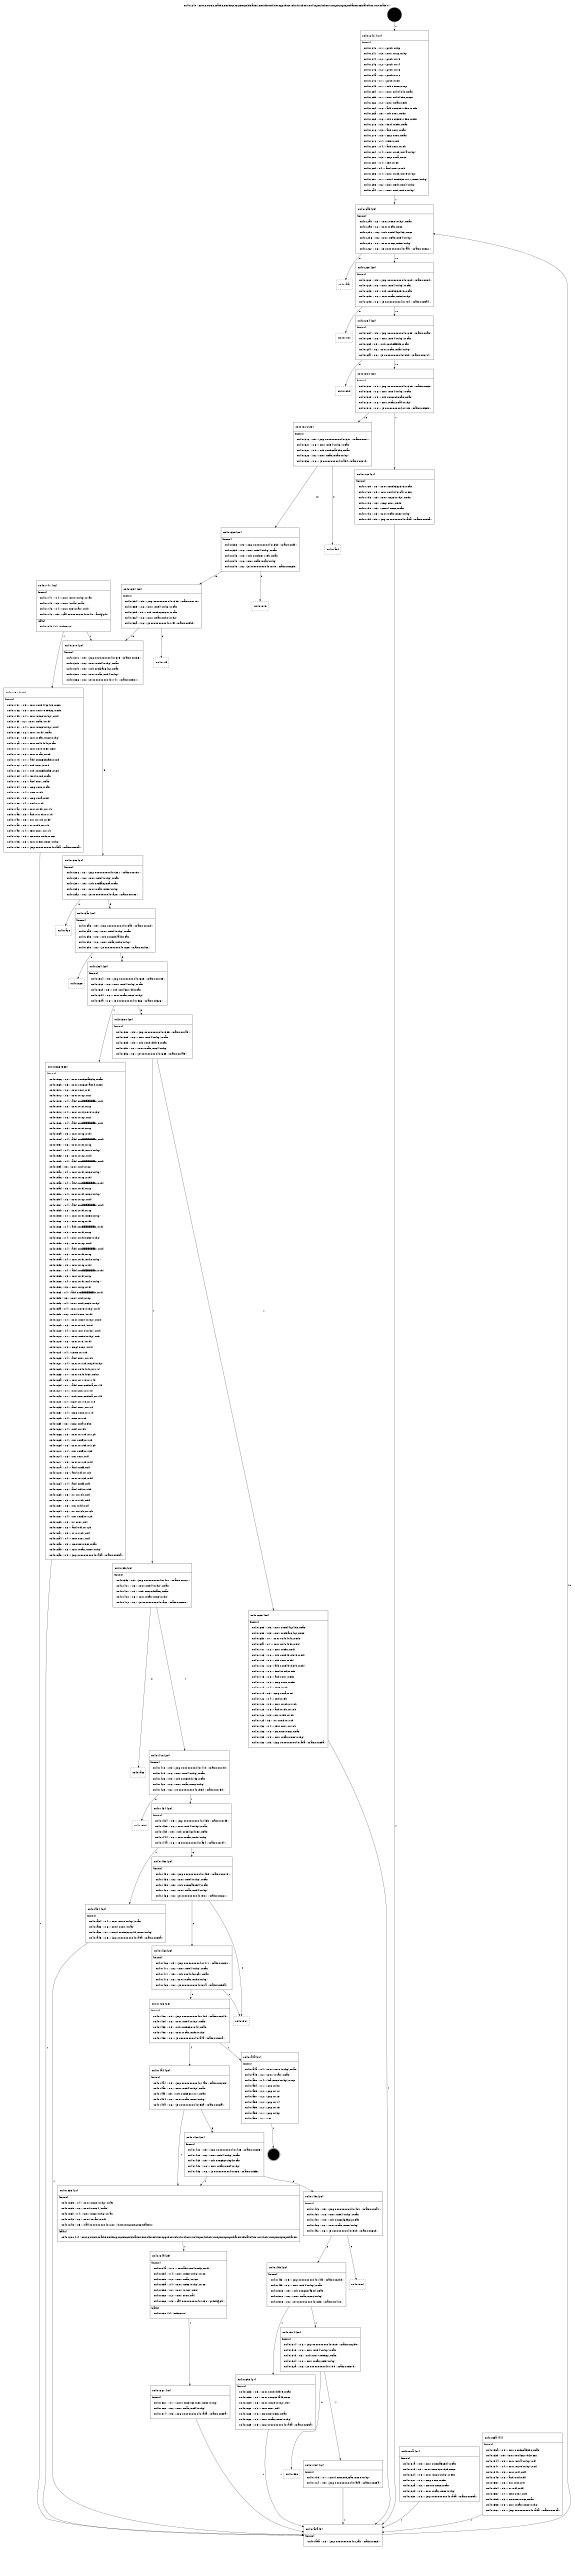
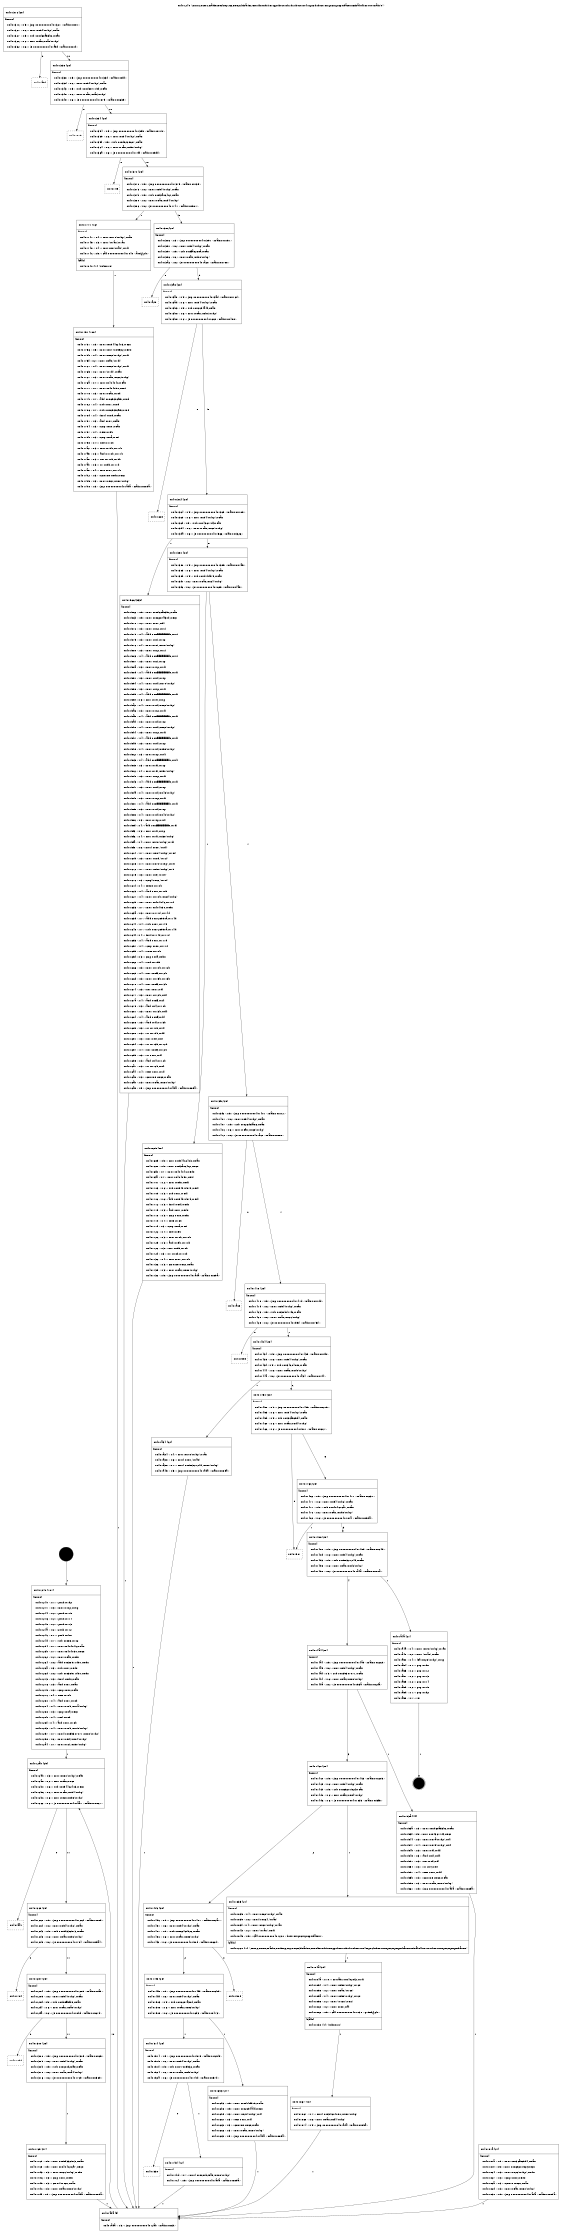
(364, 417) -> none
(89, 635) -> (140, 215)
(179, 2147) -> (384, 1750)
